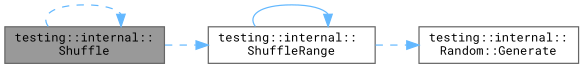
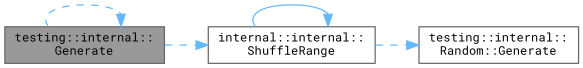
(85, 45) -> (85, 45)
(292, 45) -> (292, 45)
